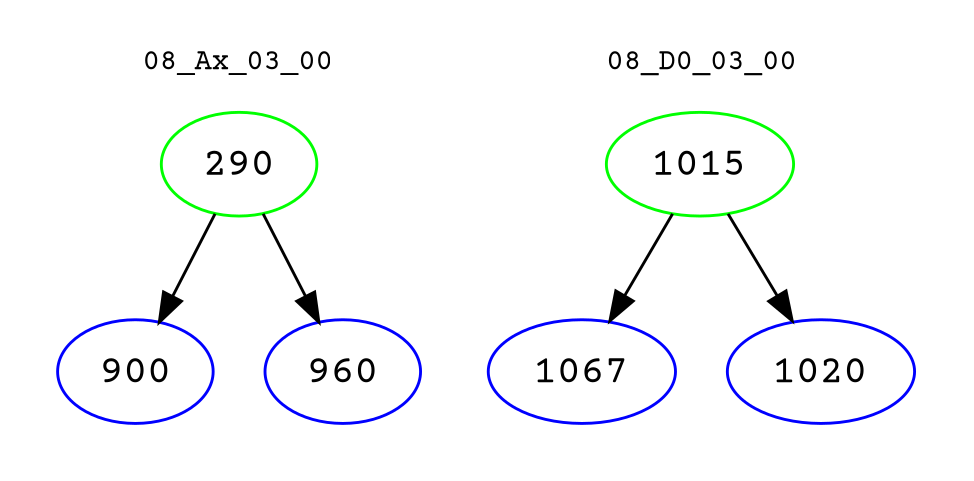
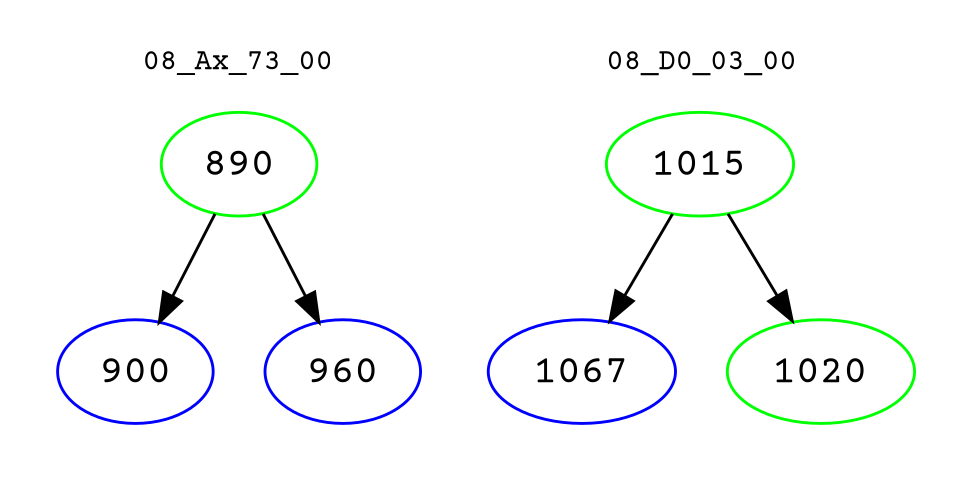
(239, 62) -> (239, 62)
(239, 164) -> (239, 164)
(821, 372) -> (821, 372)
